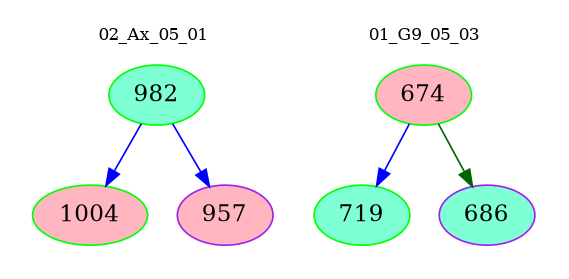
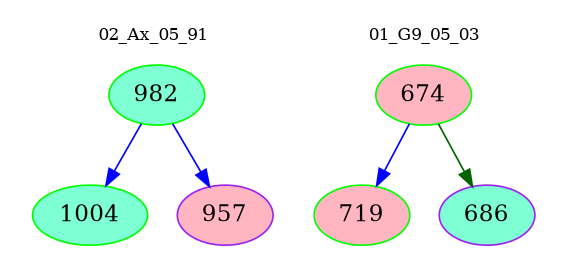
(153, 36) -> (153, 36)
(90, 215) -> (90, 215)
(362, 215) -> (362, 215)
